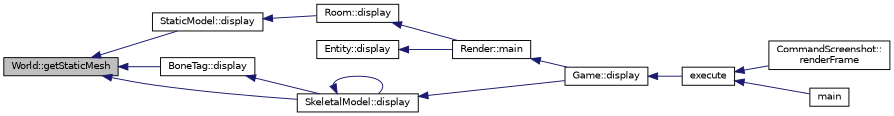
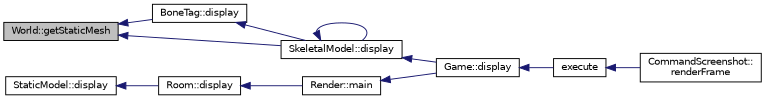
(139, 43) -> none
(358, 50) -> none
(829, 97) -> none
